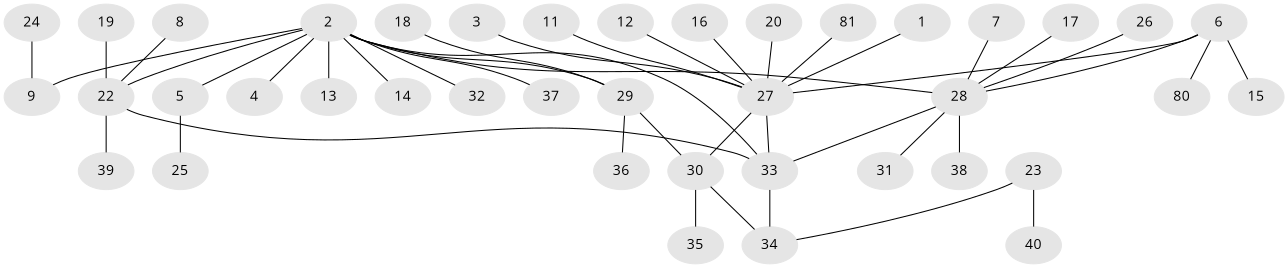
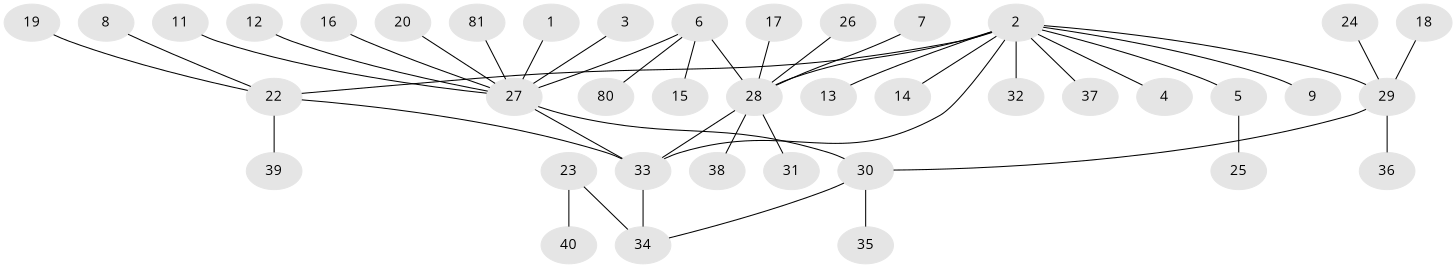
(32, 60) -> (1369, 60)
